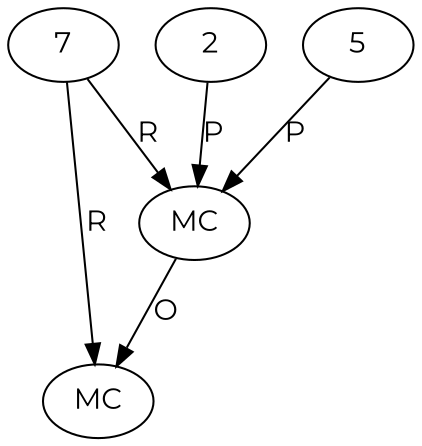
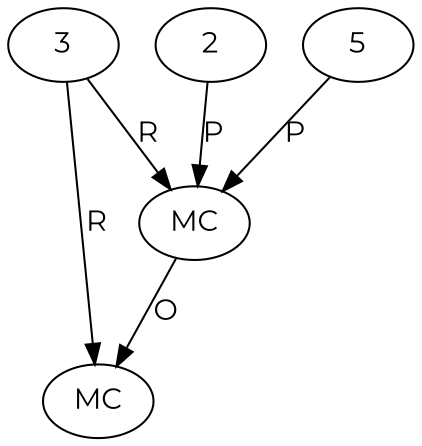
(63, 45) -> (63, 45)
